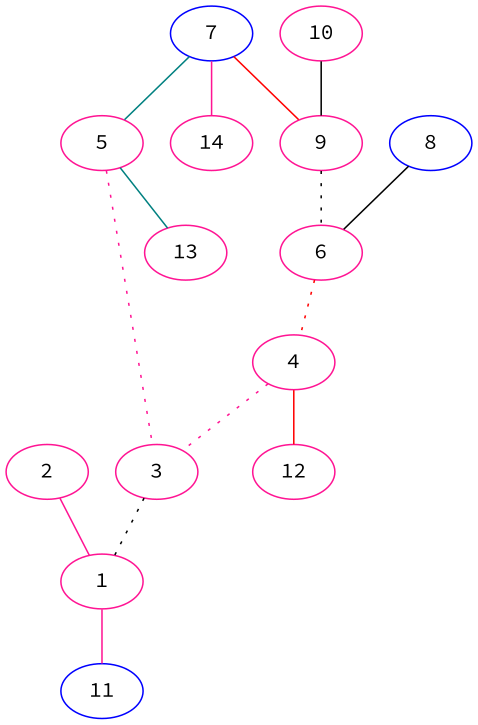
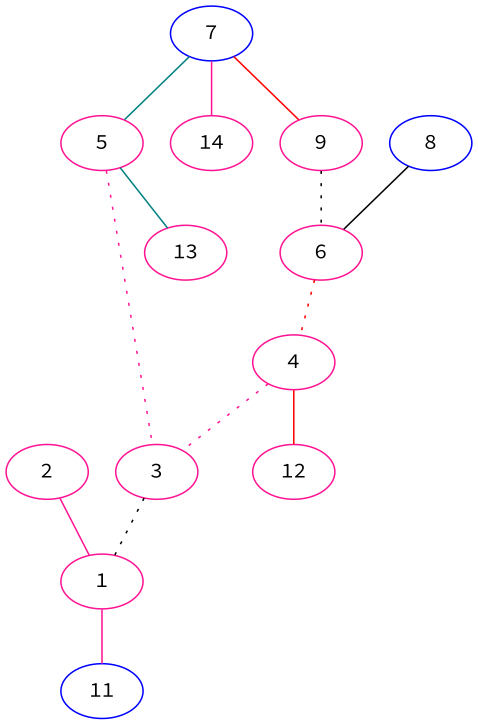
(321, 33) -> none
